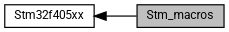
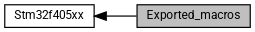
(181, 16) -> (194, 16)
